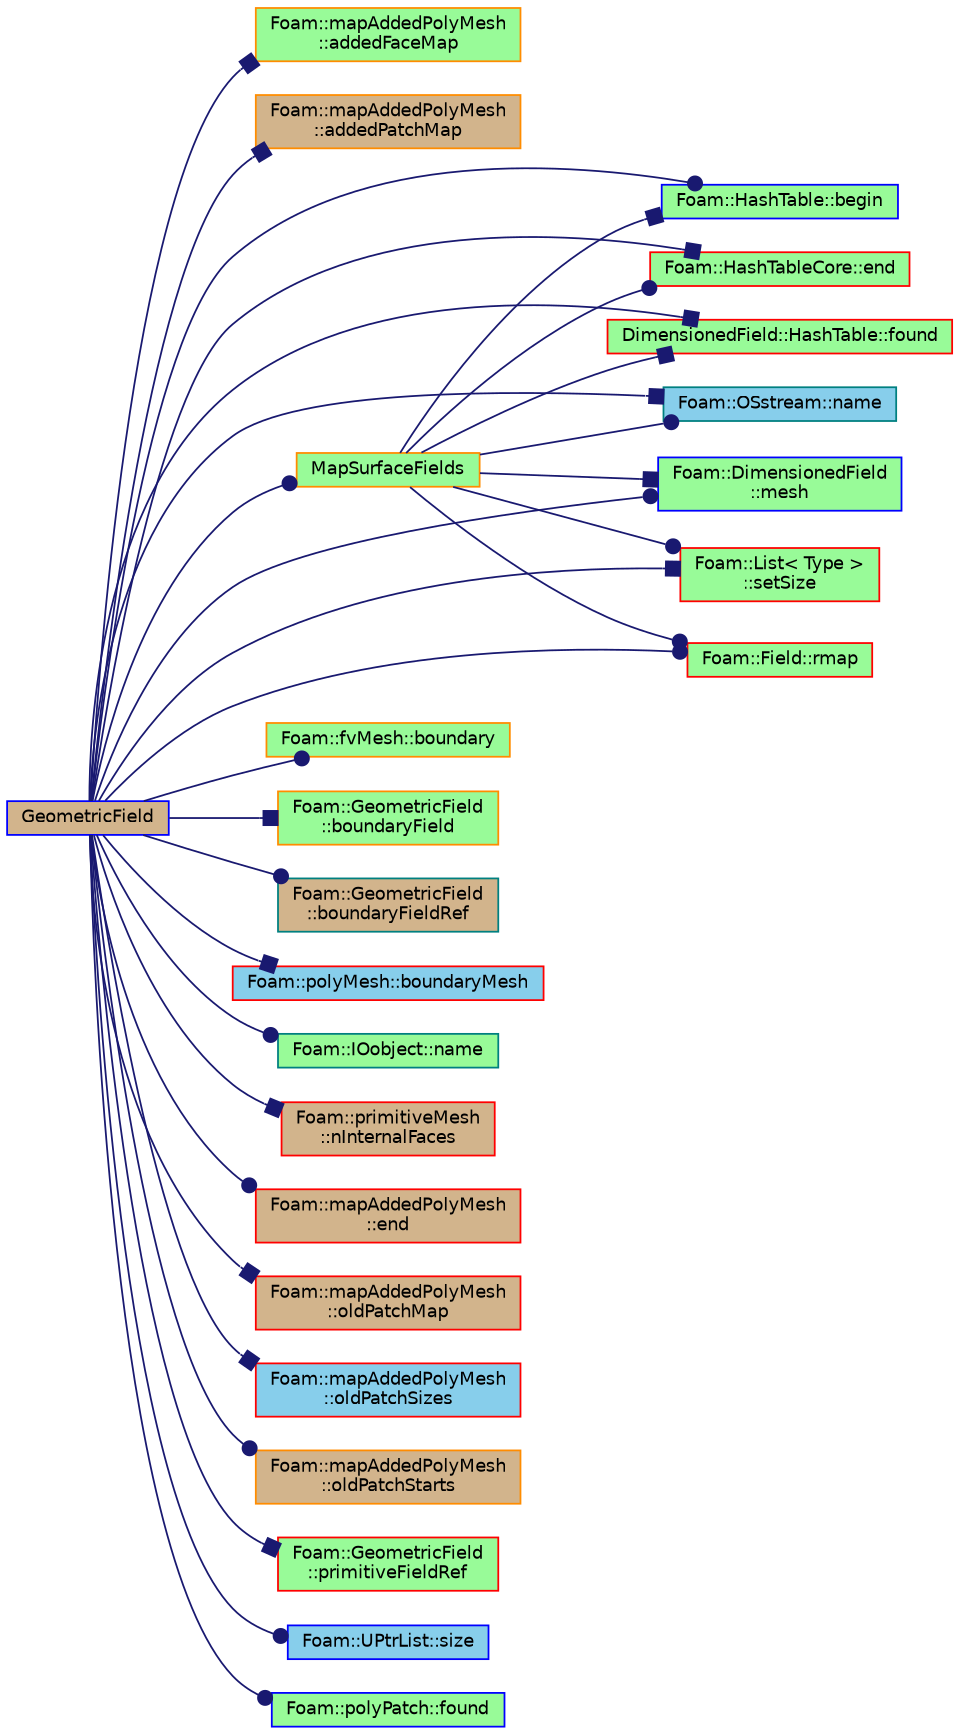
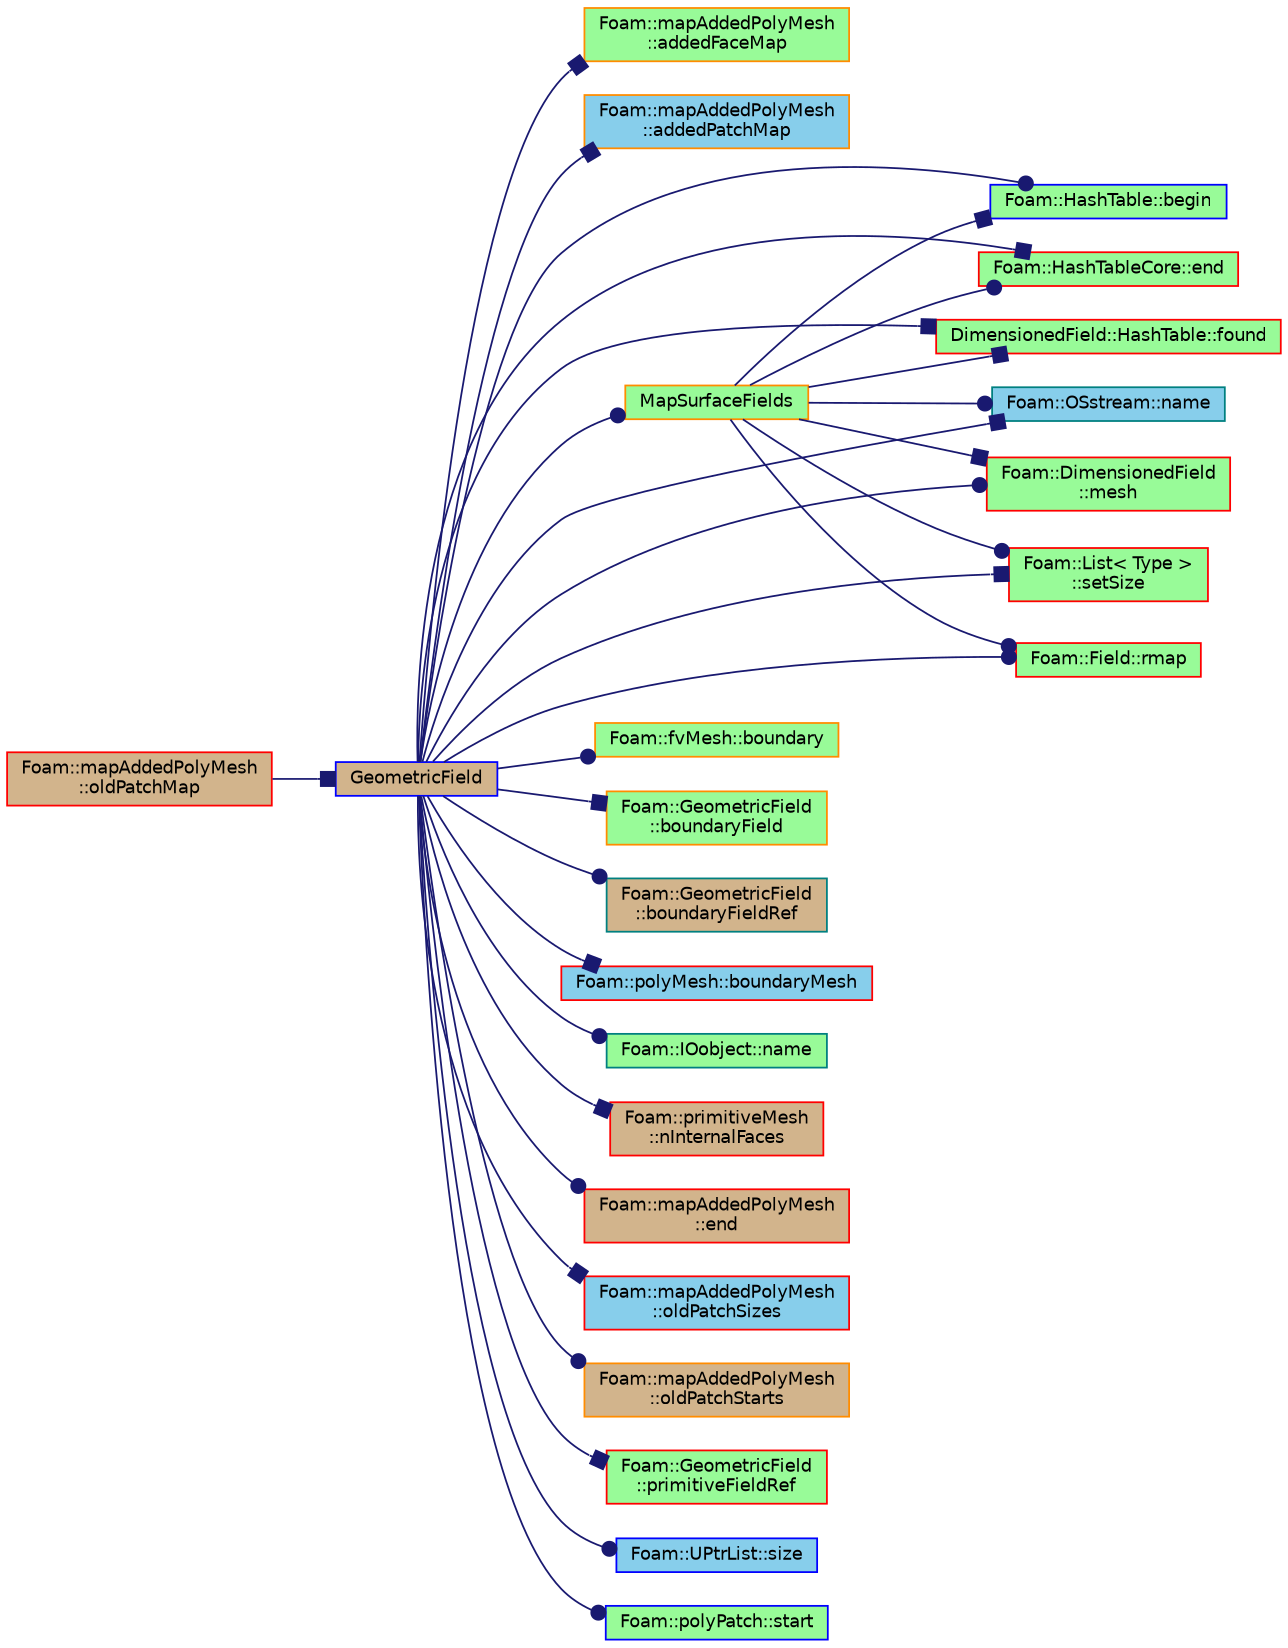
(388, 122) -> (717, 122)
(780, 484) -> (1108, 484)
(170, 1174) -> (295, 779)
(388, 1710) -> (717, 1623)
